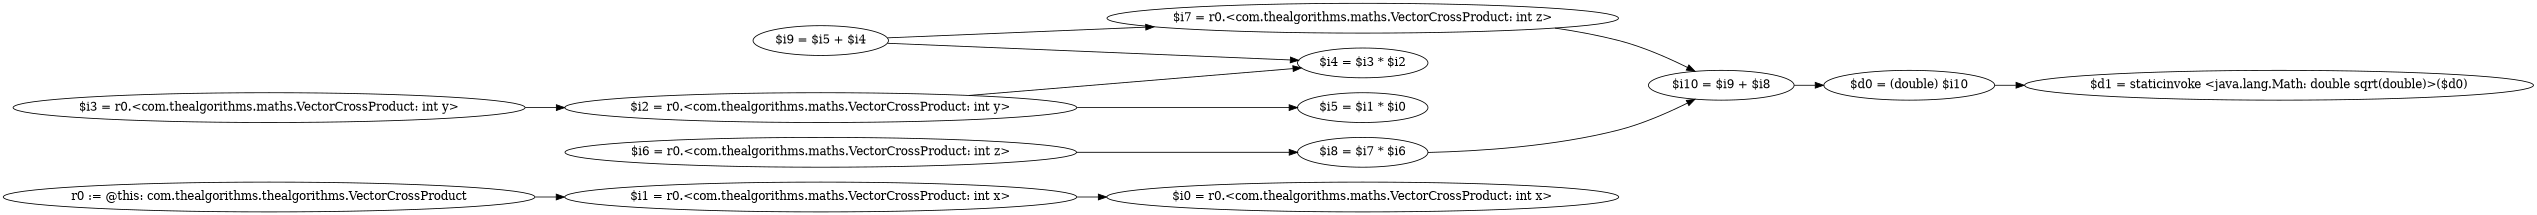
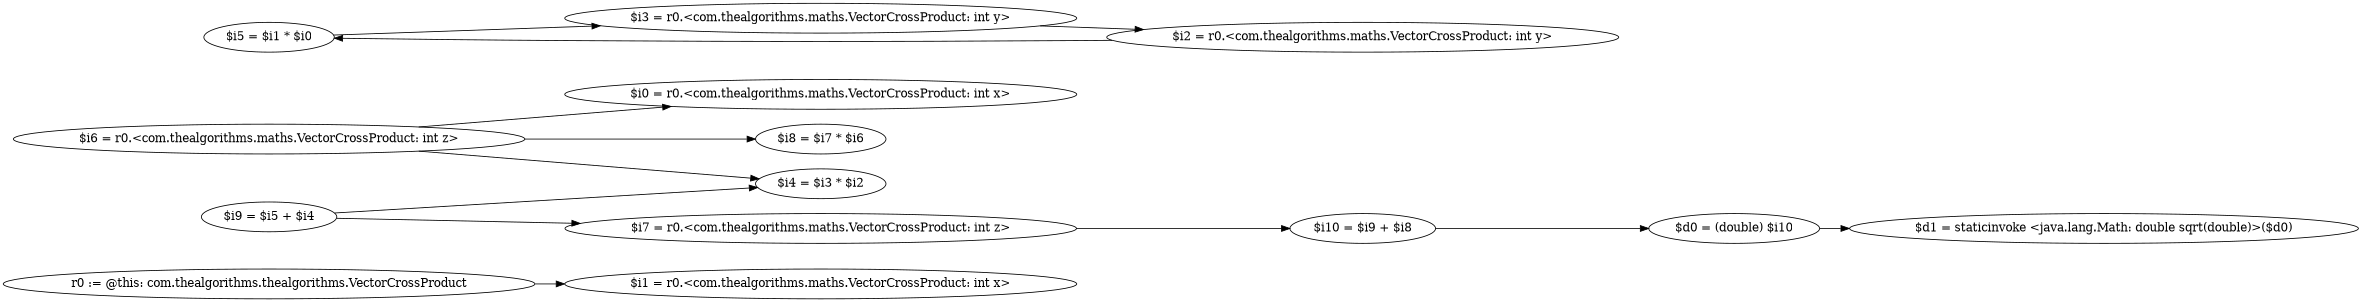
none -> (463, 31)
(1131, 82) -> (585, 165)
(1561, 141) -> none
(1088, 197) -> (541, 117)
